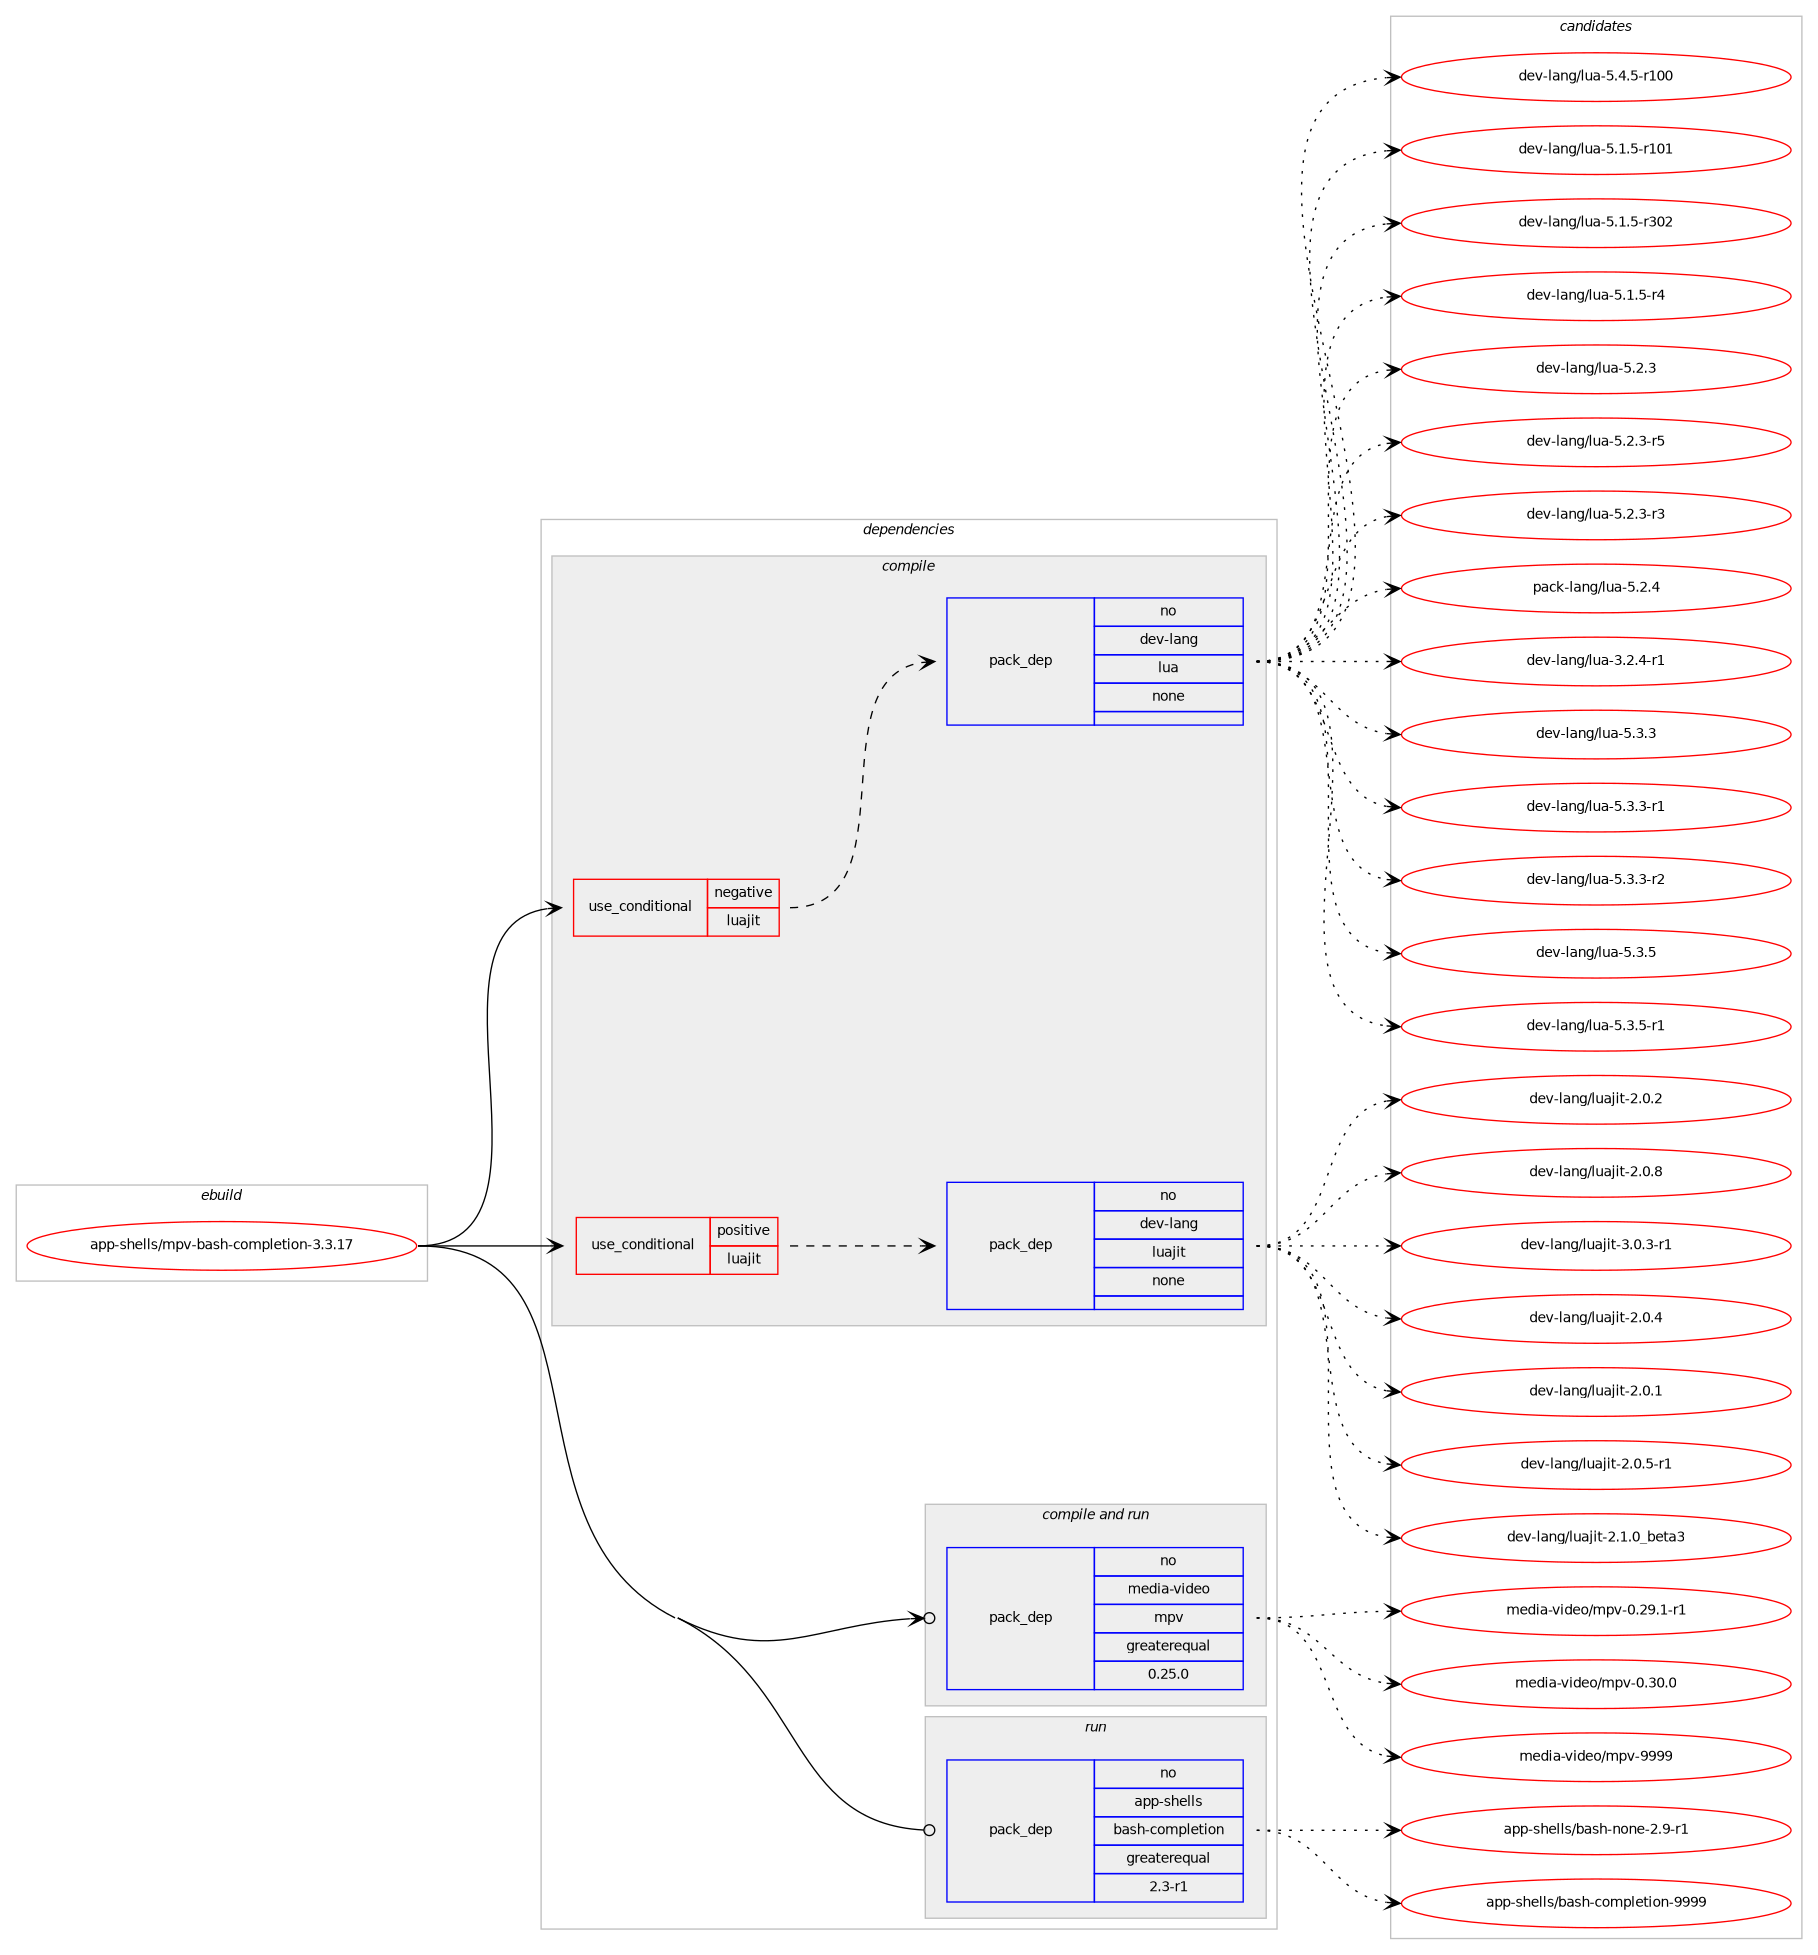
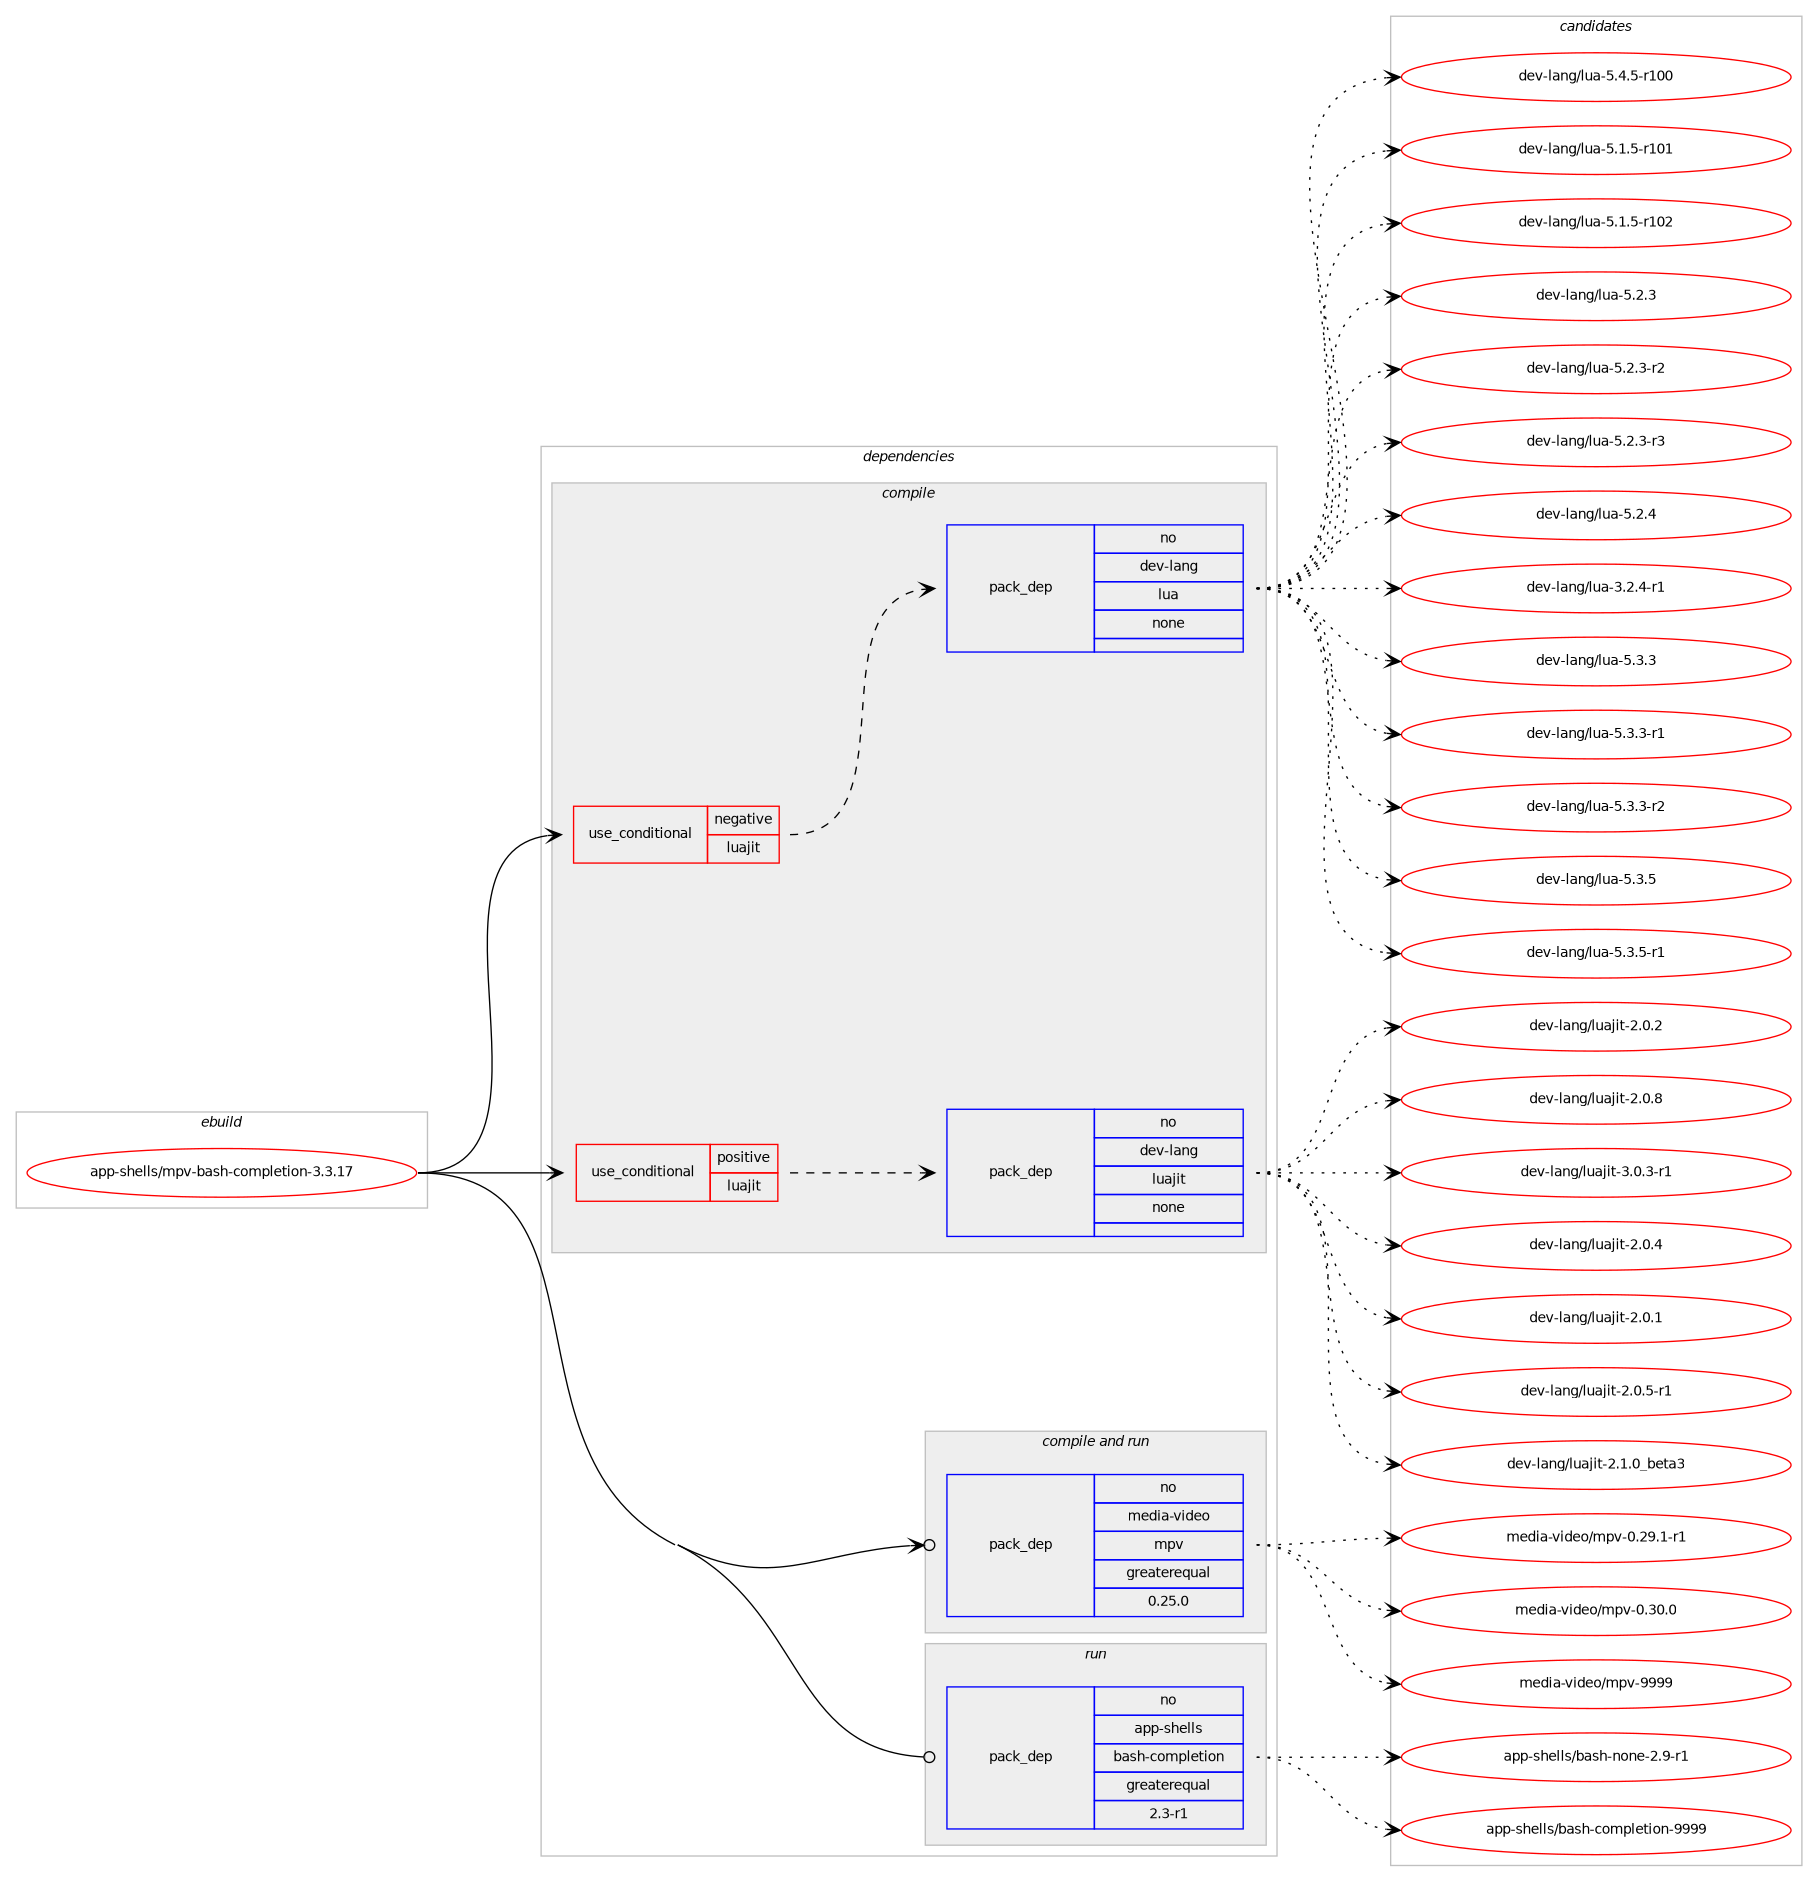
(1596, 223) -> (1596, 223)
(1596, 296) -> none
(1596, 442) -> (1596, 369)
(1596, 588) -> (1596, 515)
